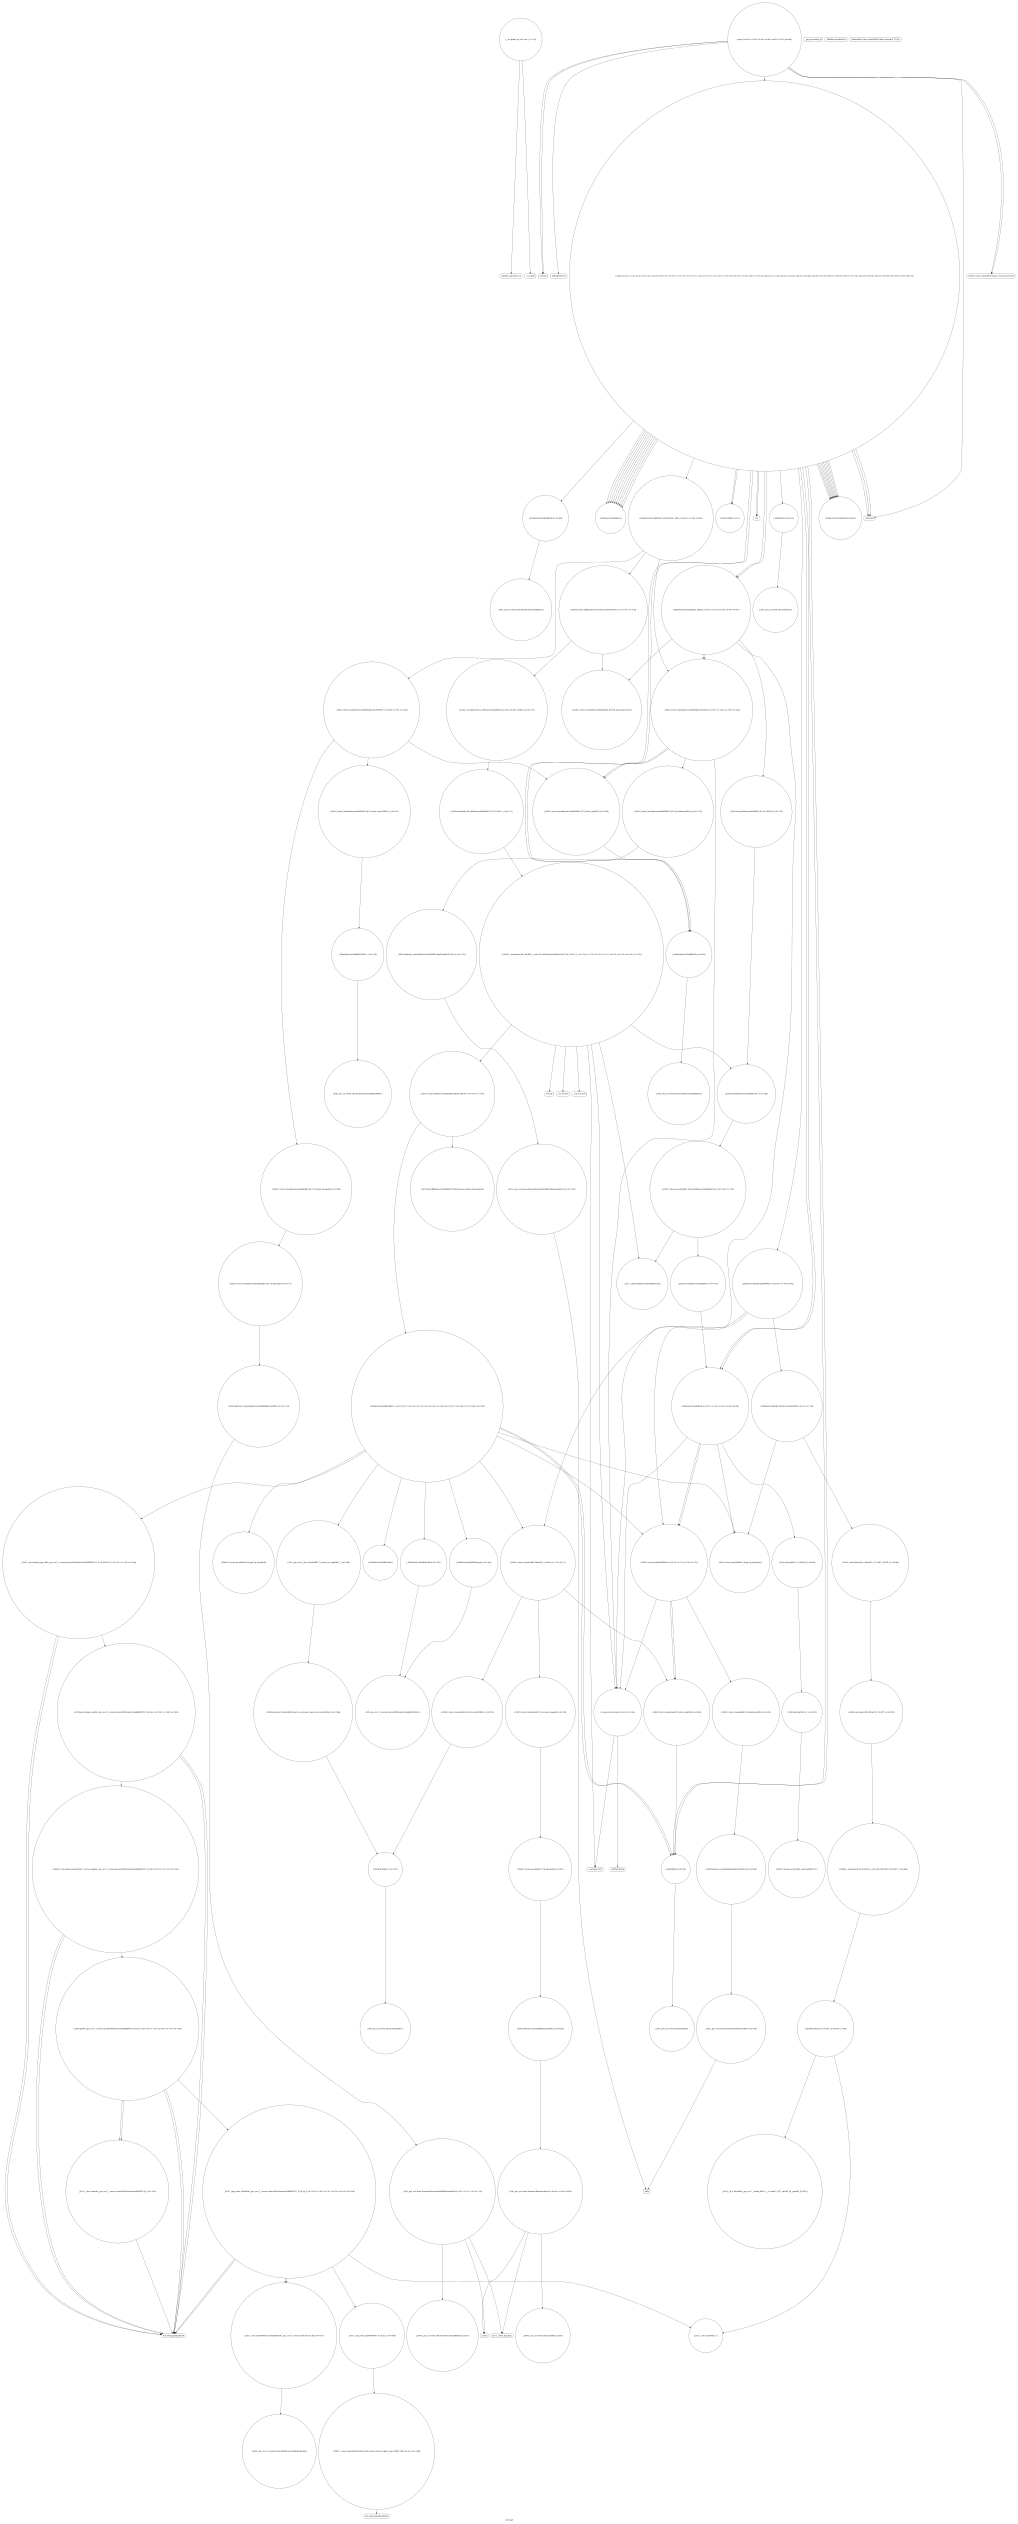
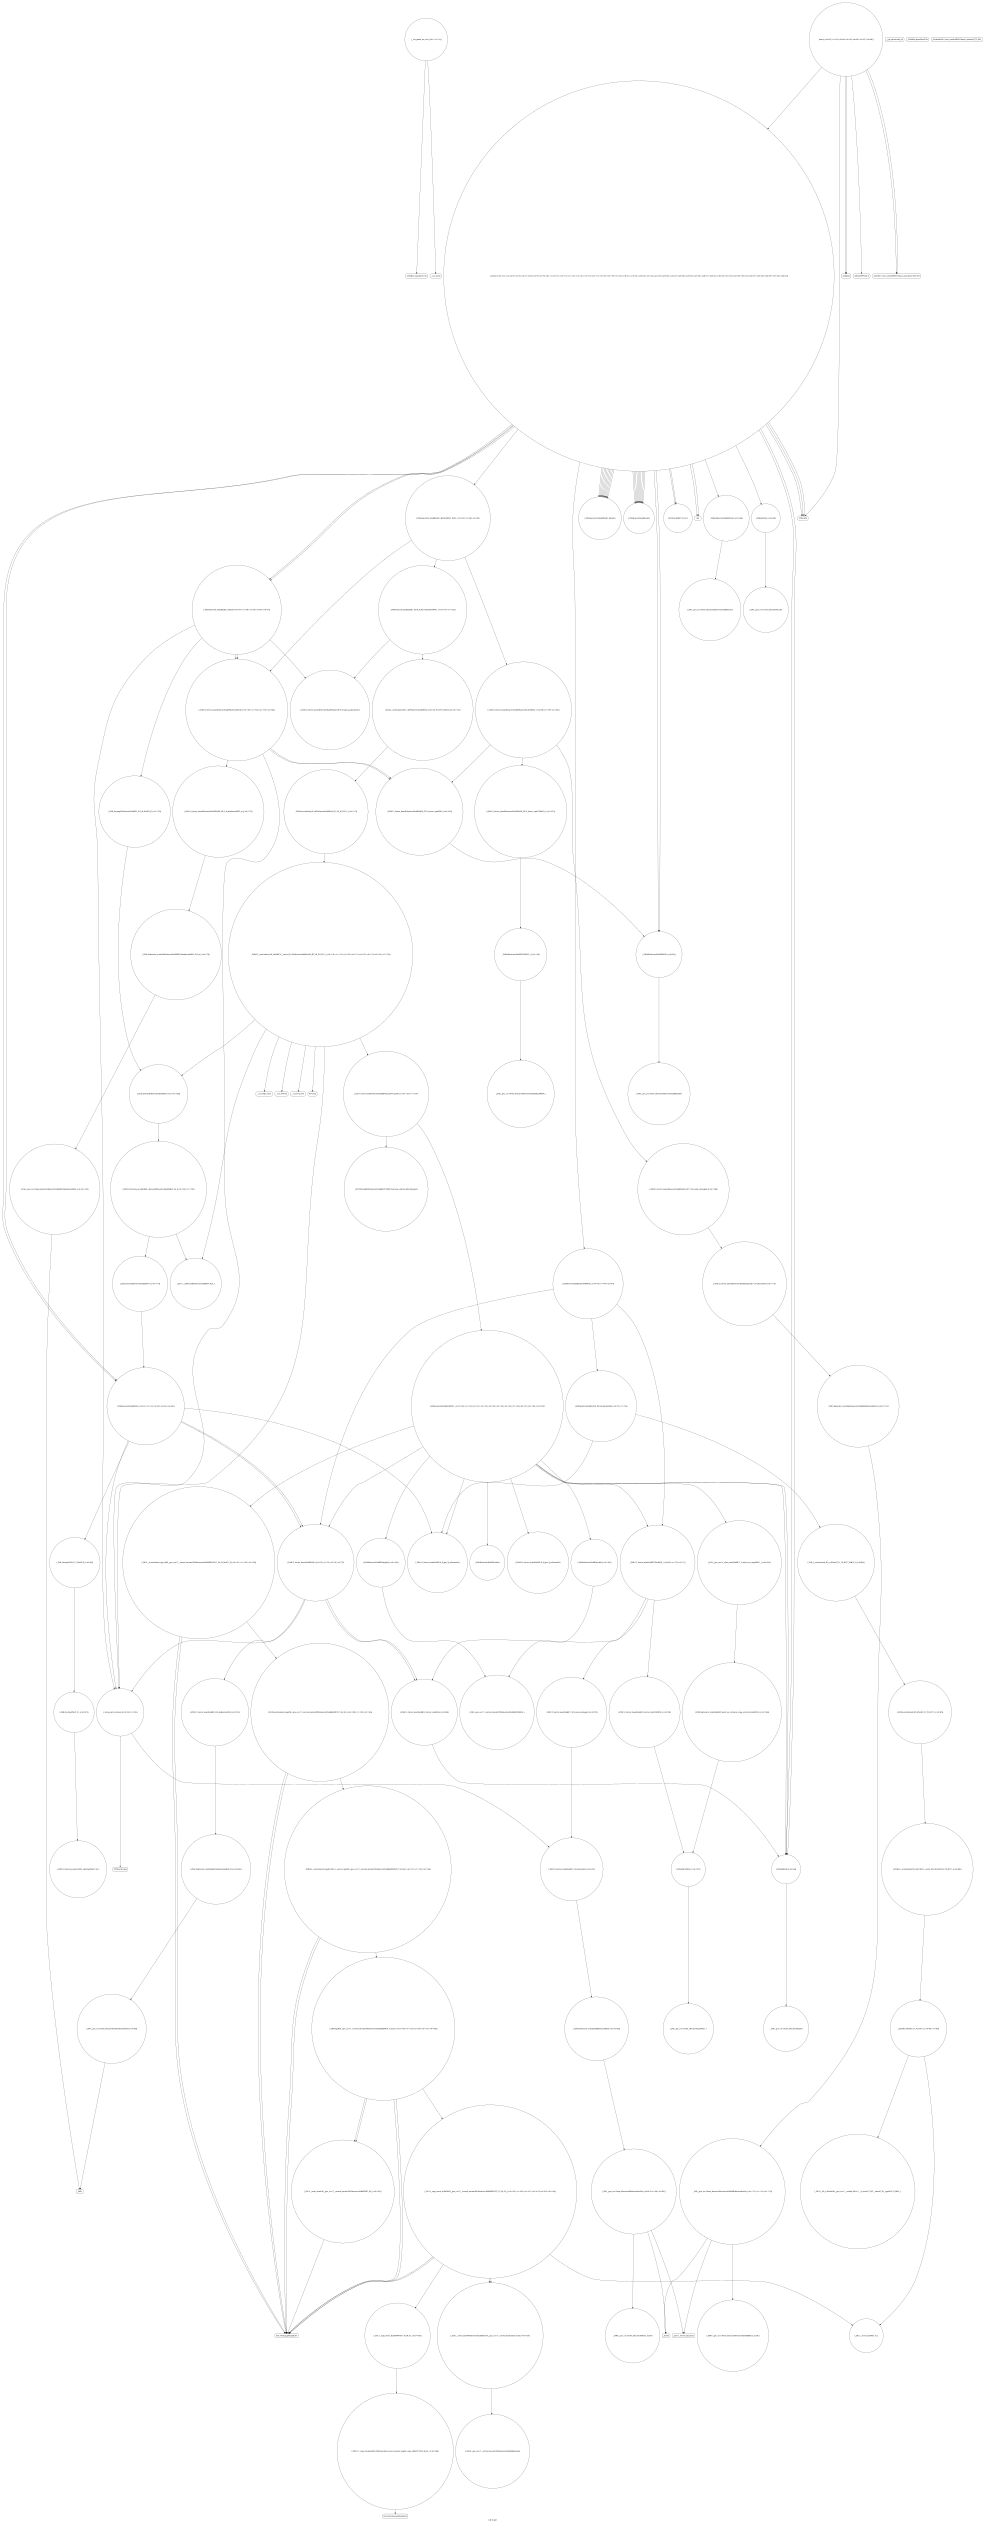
(605, 1801) -> (339, 1784)
